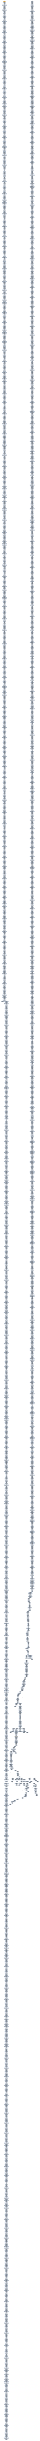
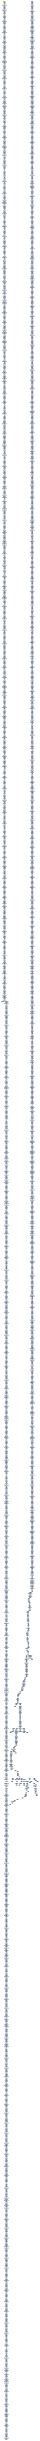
none -> (26, 1659)
